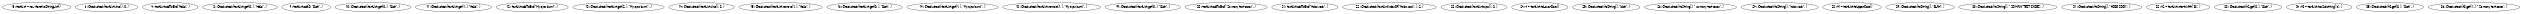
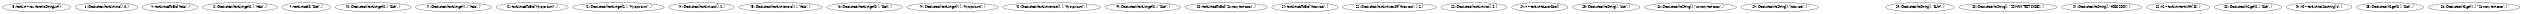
(702, 7) -> (702, 7)
(1474, 7) -> (1474, 7)
(1852, 7) -> none
